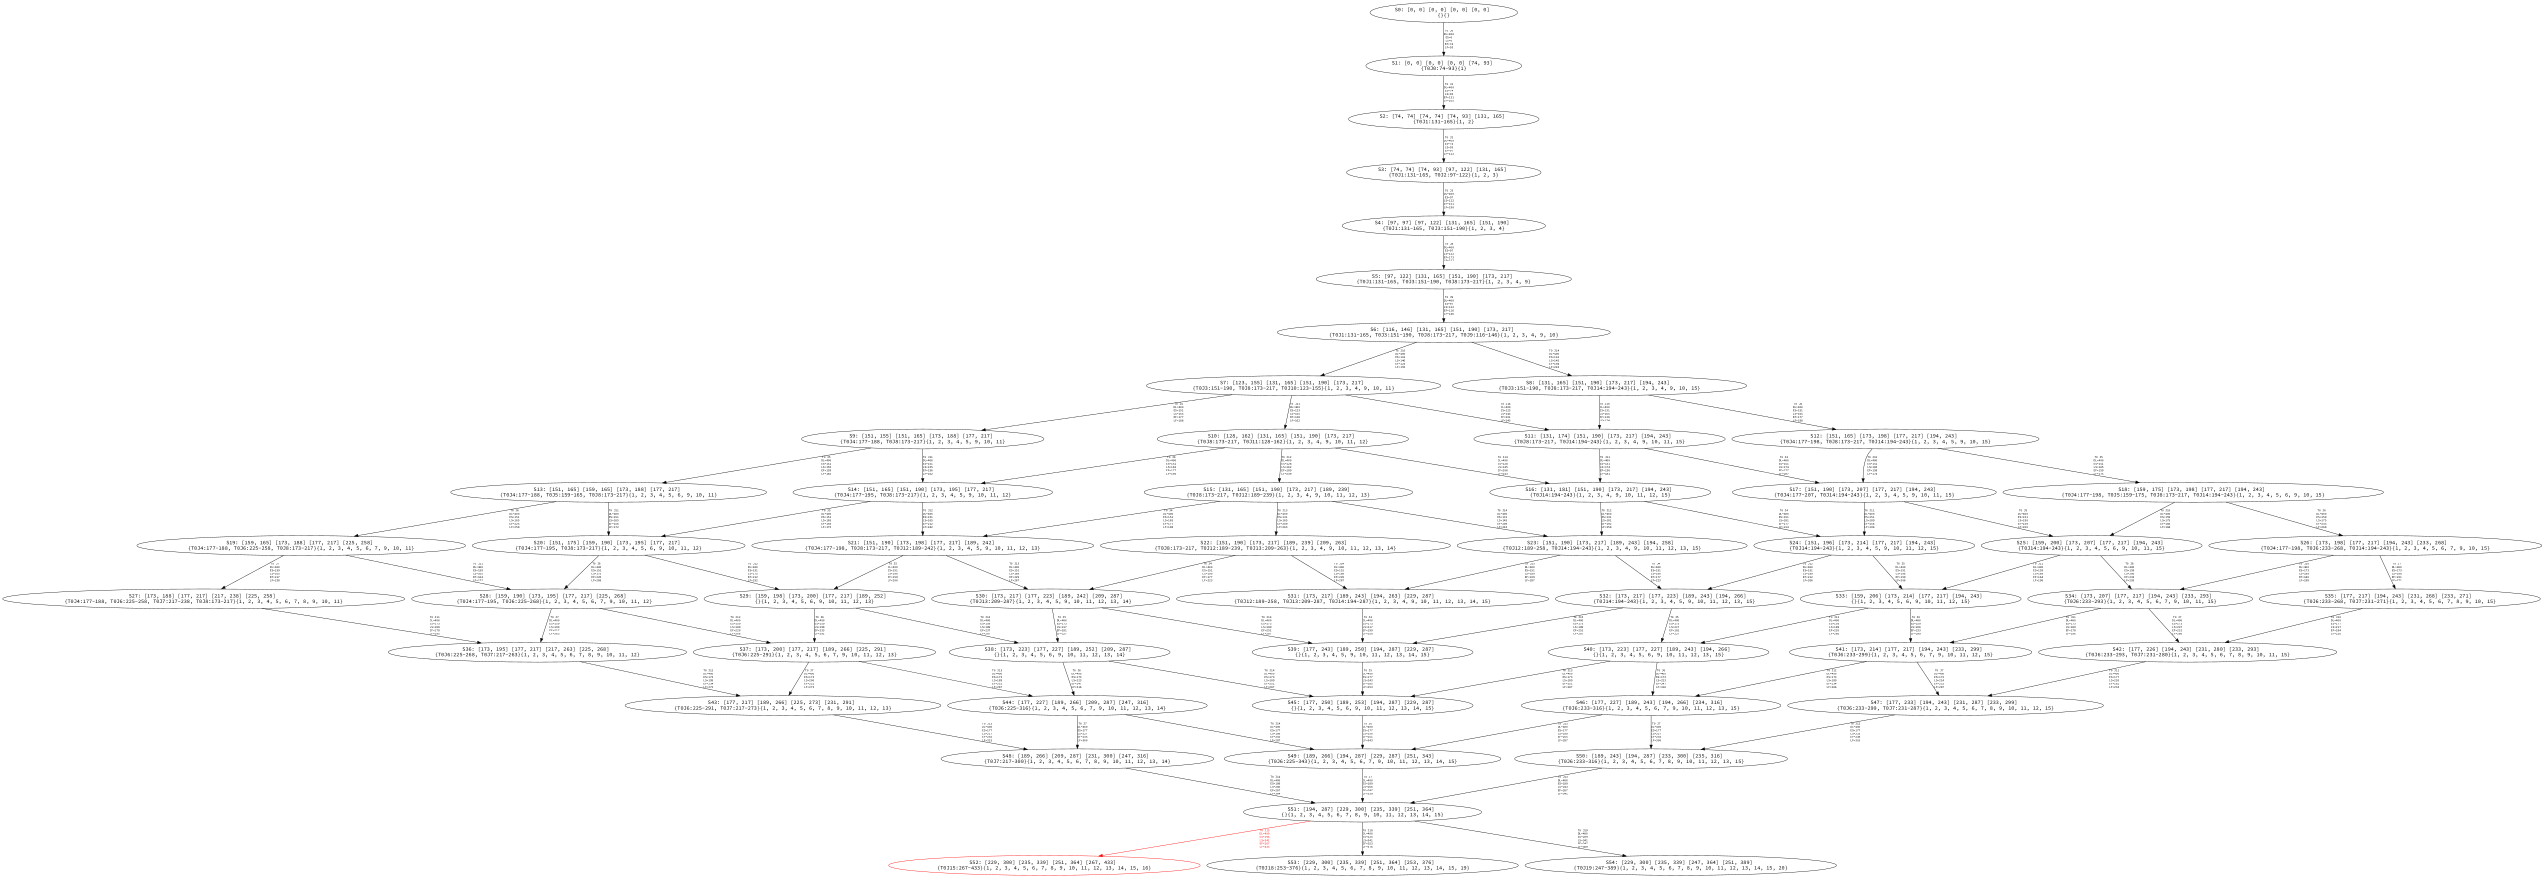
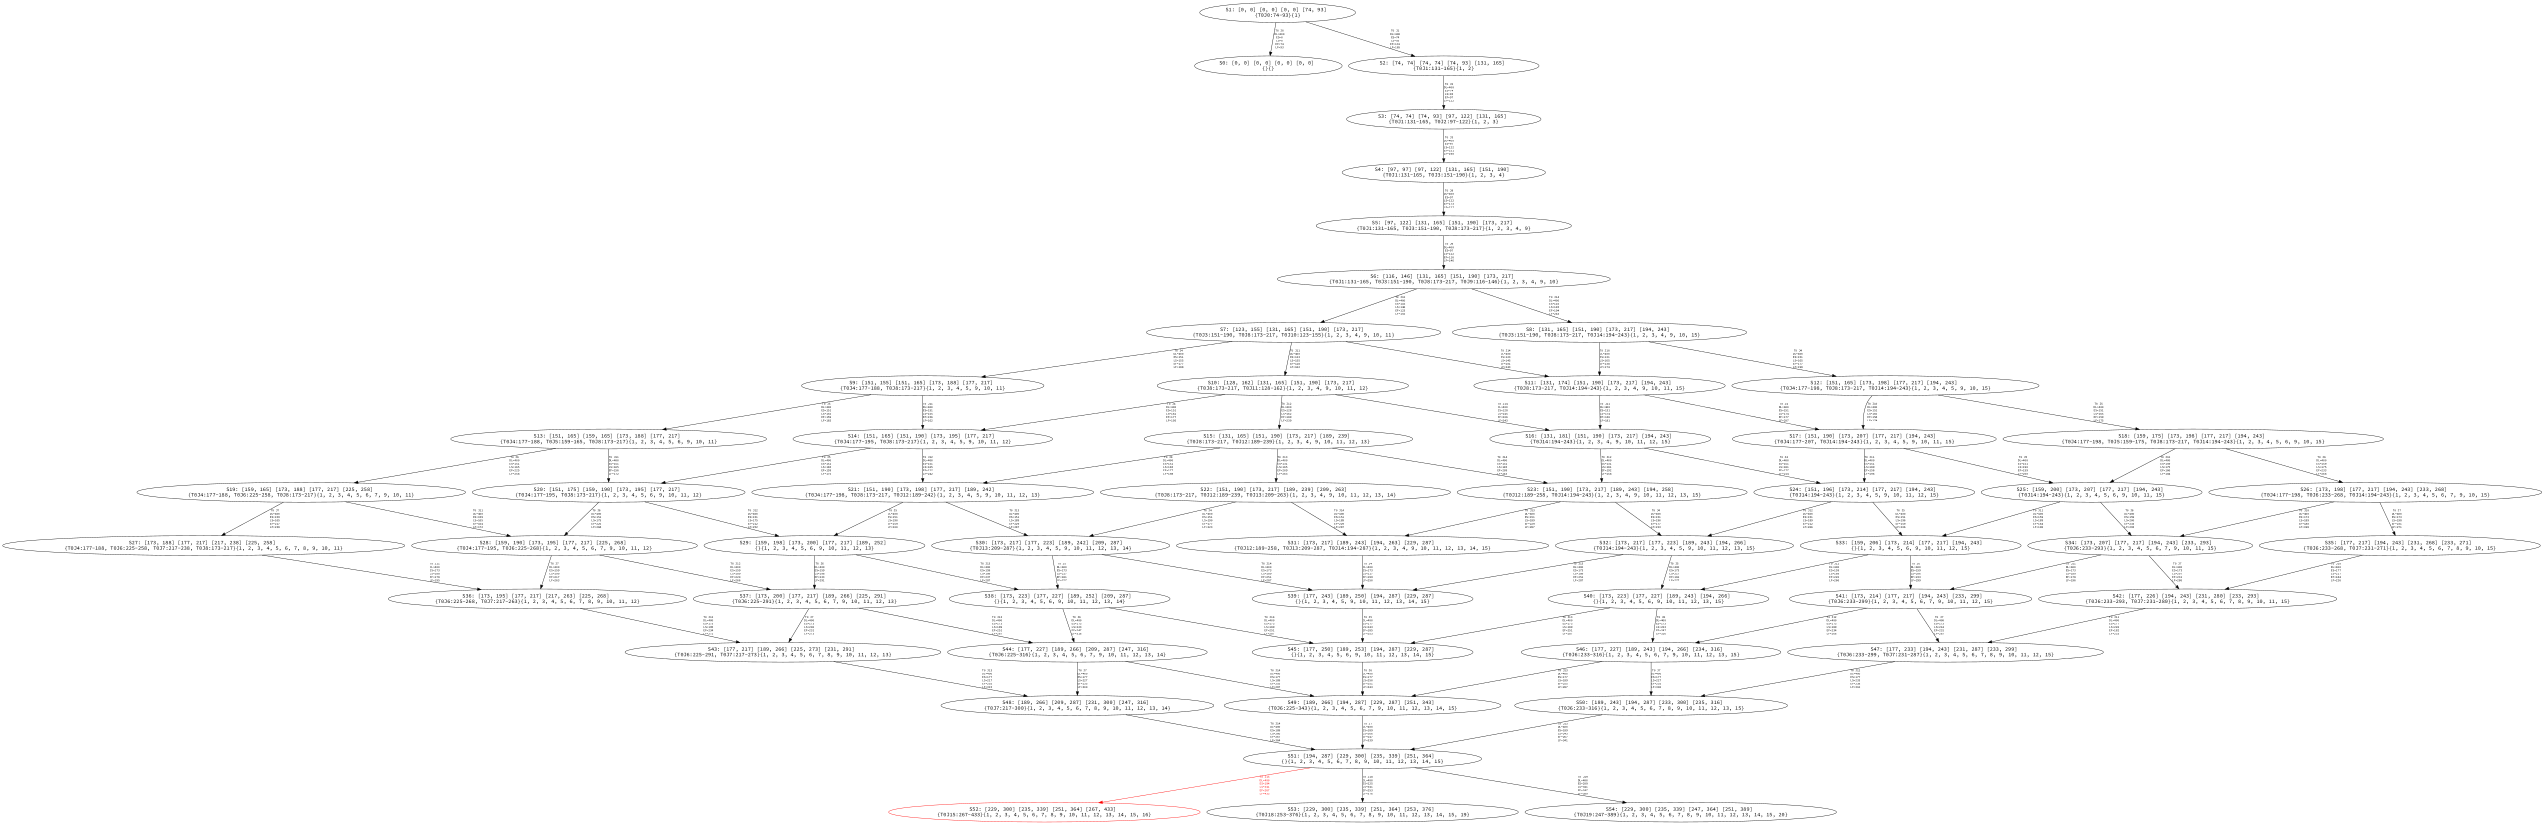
(1444, 37) -> (1273, 37)
